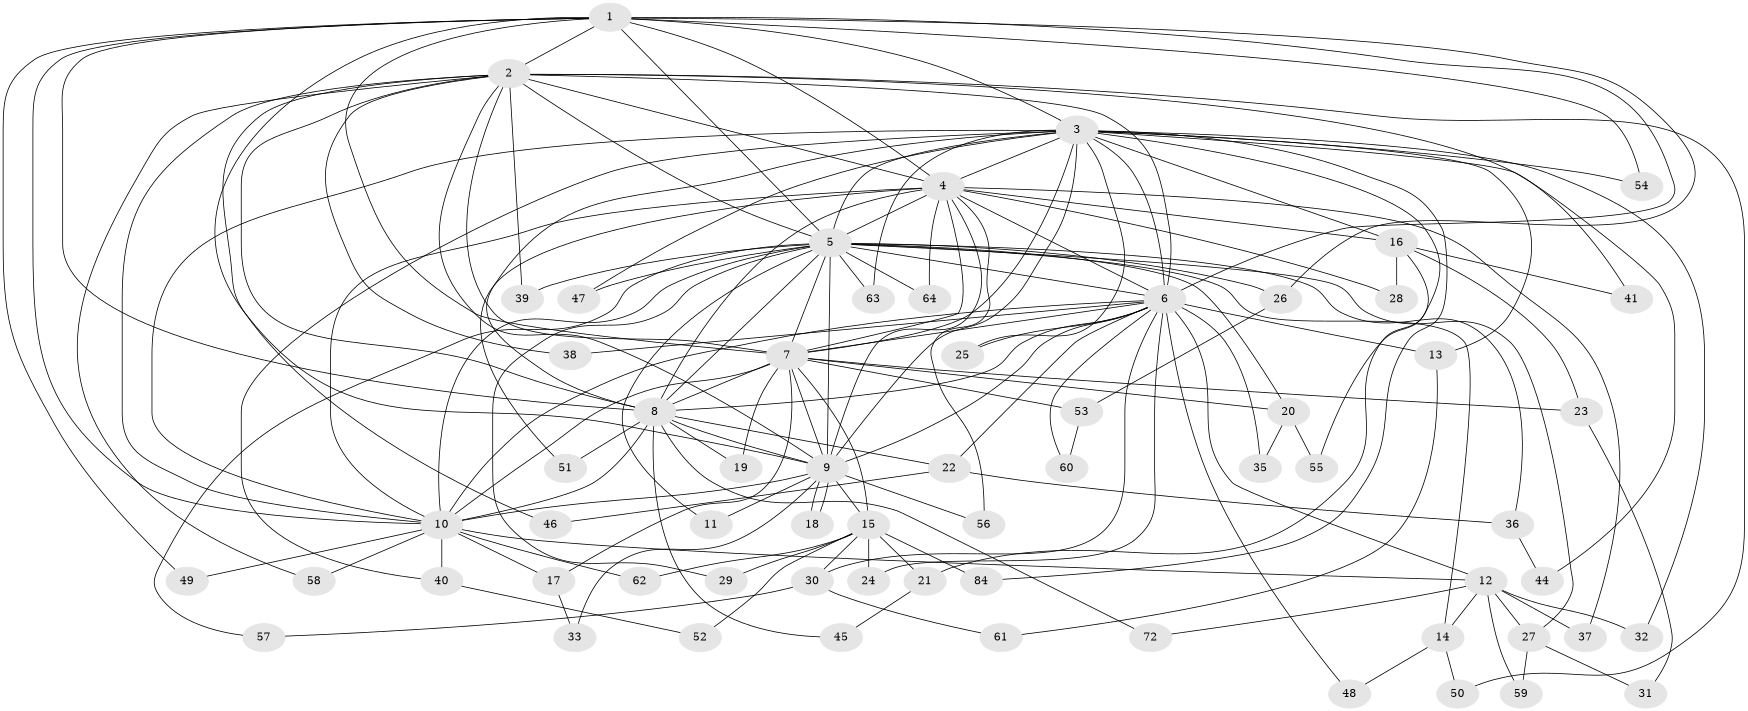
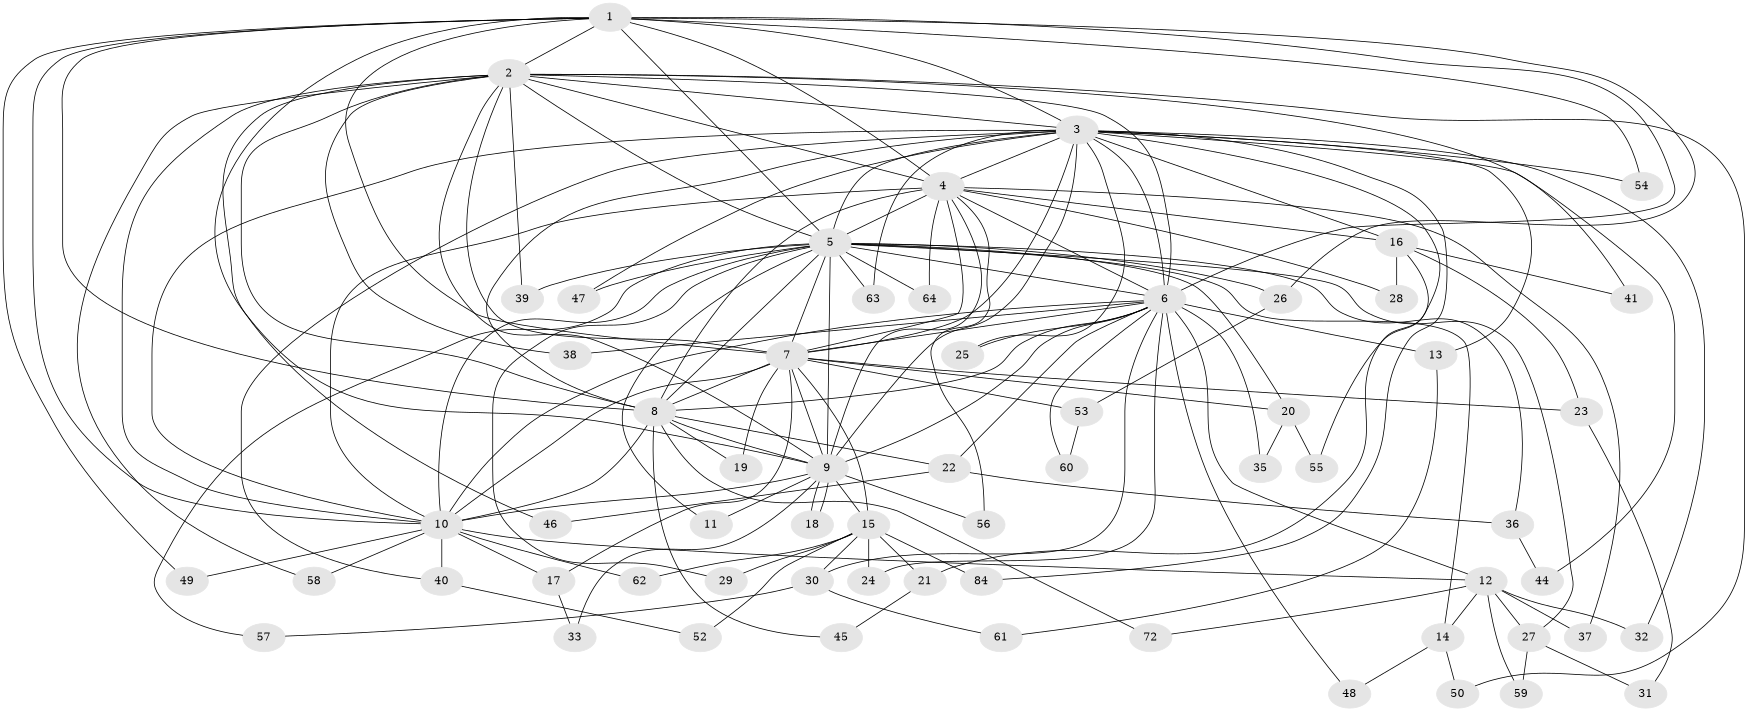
none -> (793, 102)
(566, 468) -> none
